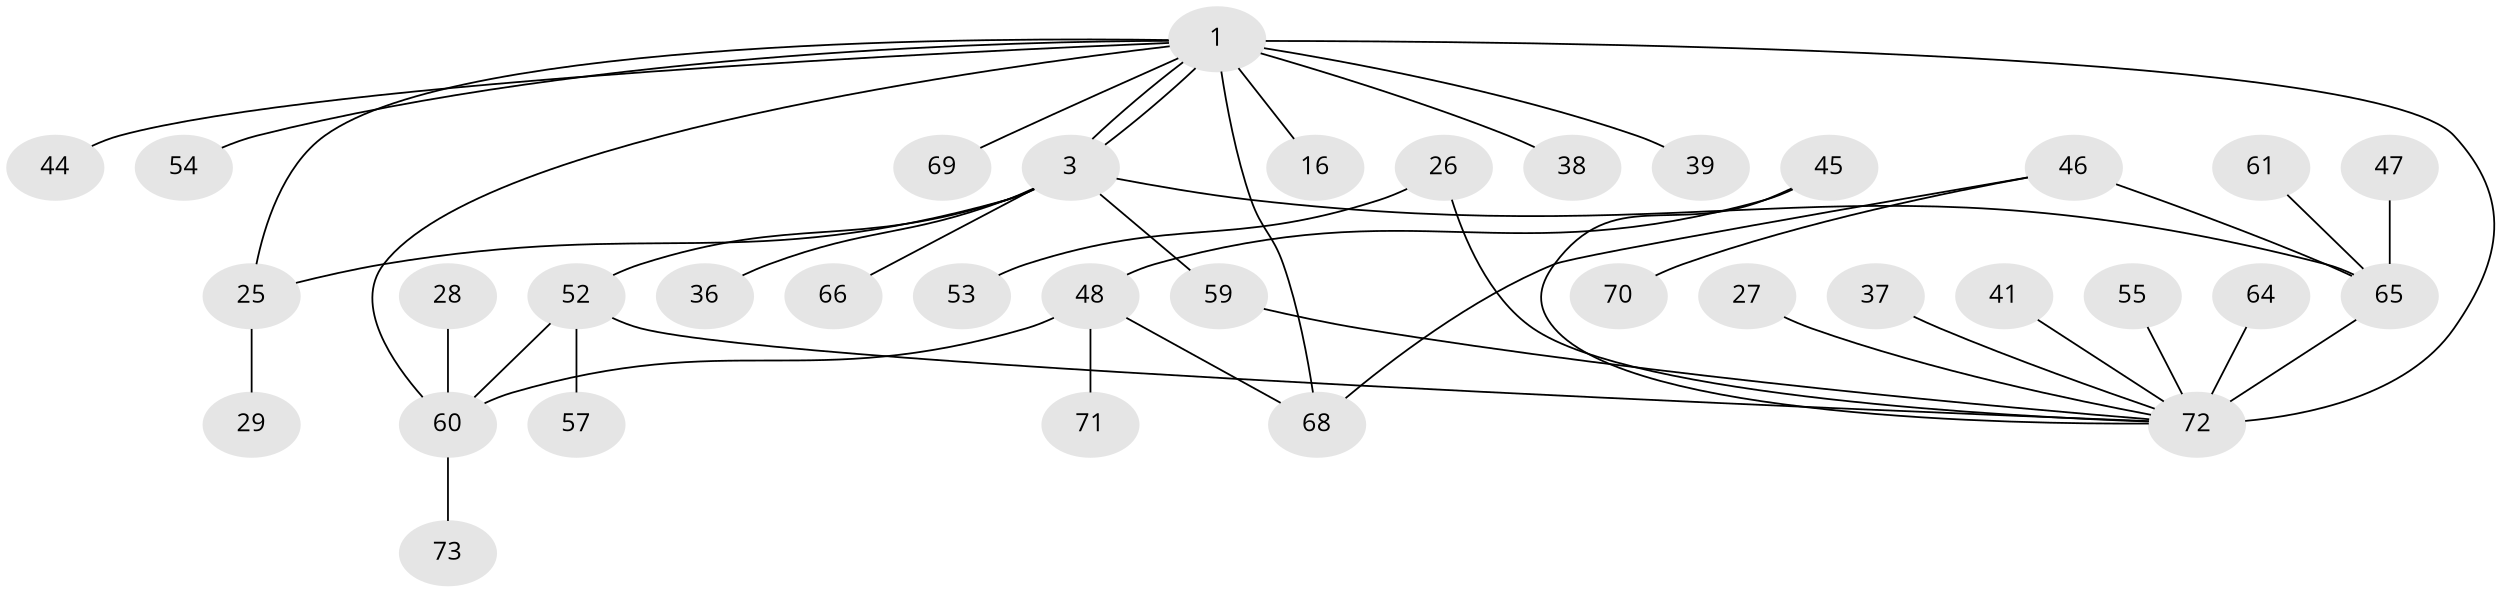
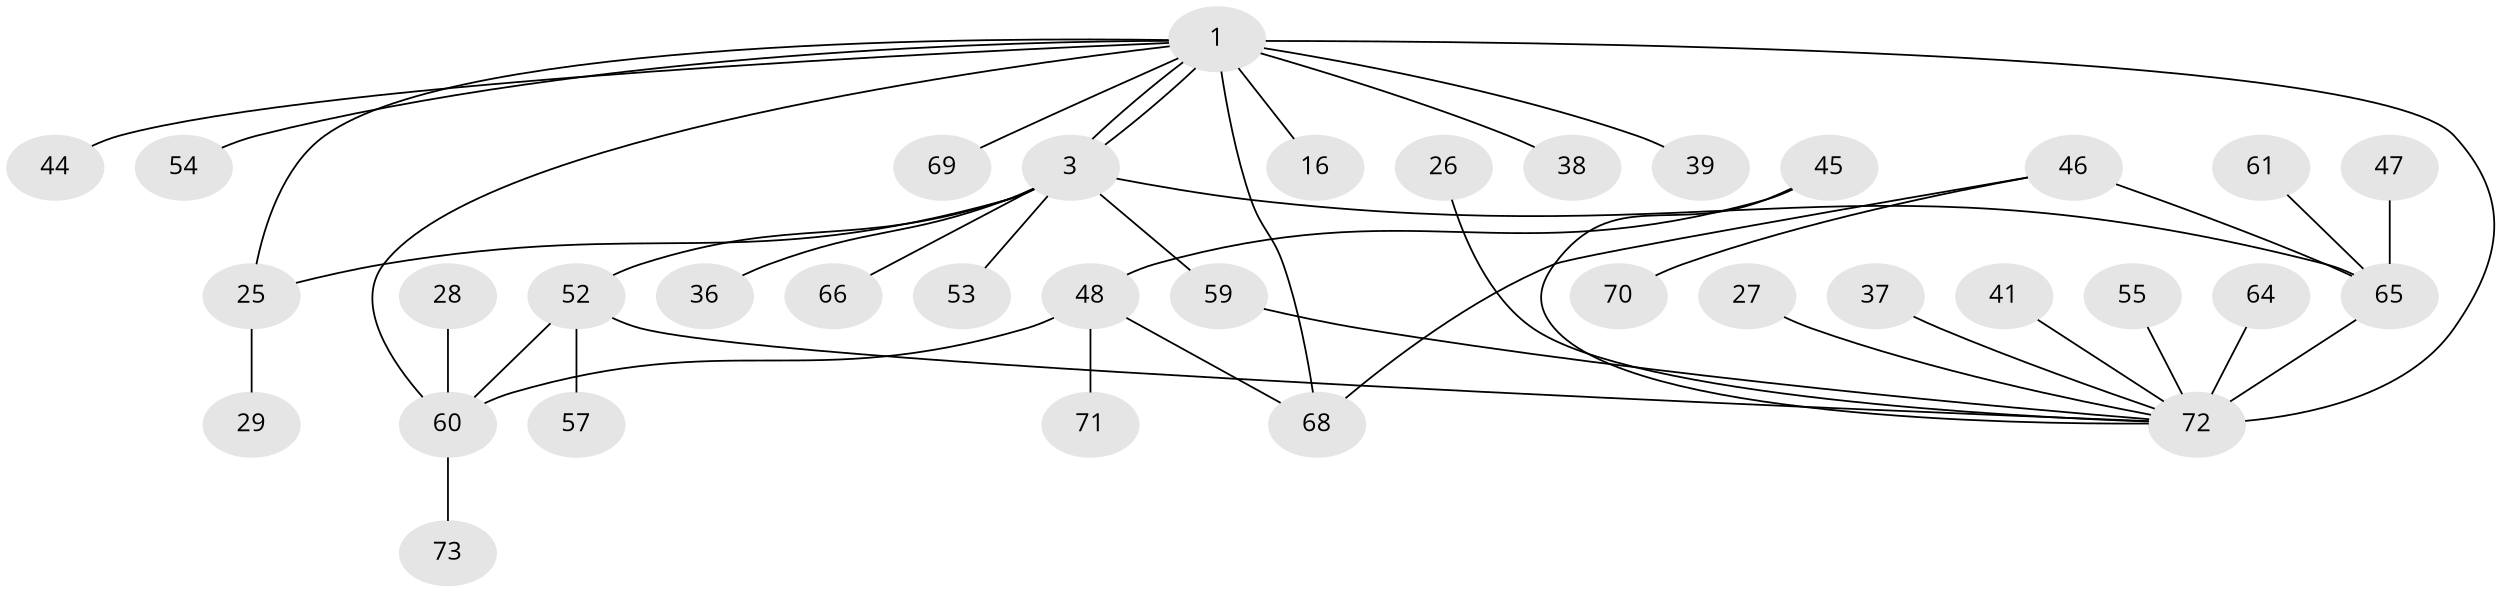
(1203, 232) -> (1016, 232)
